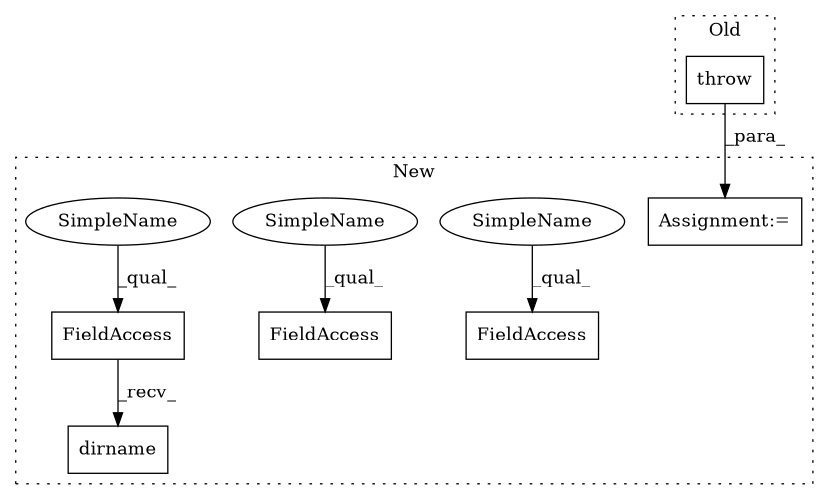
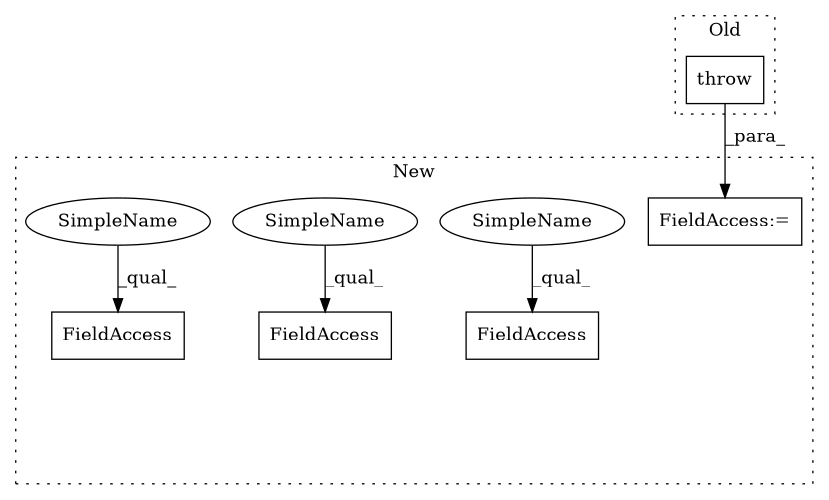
(725, 222) -> (725, 222)
(118, 450) -> none
